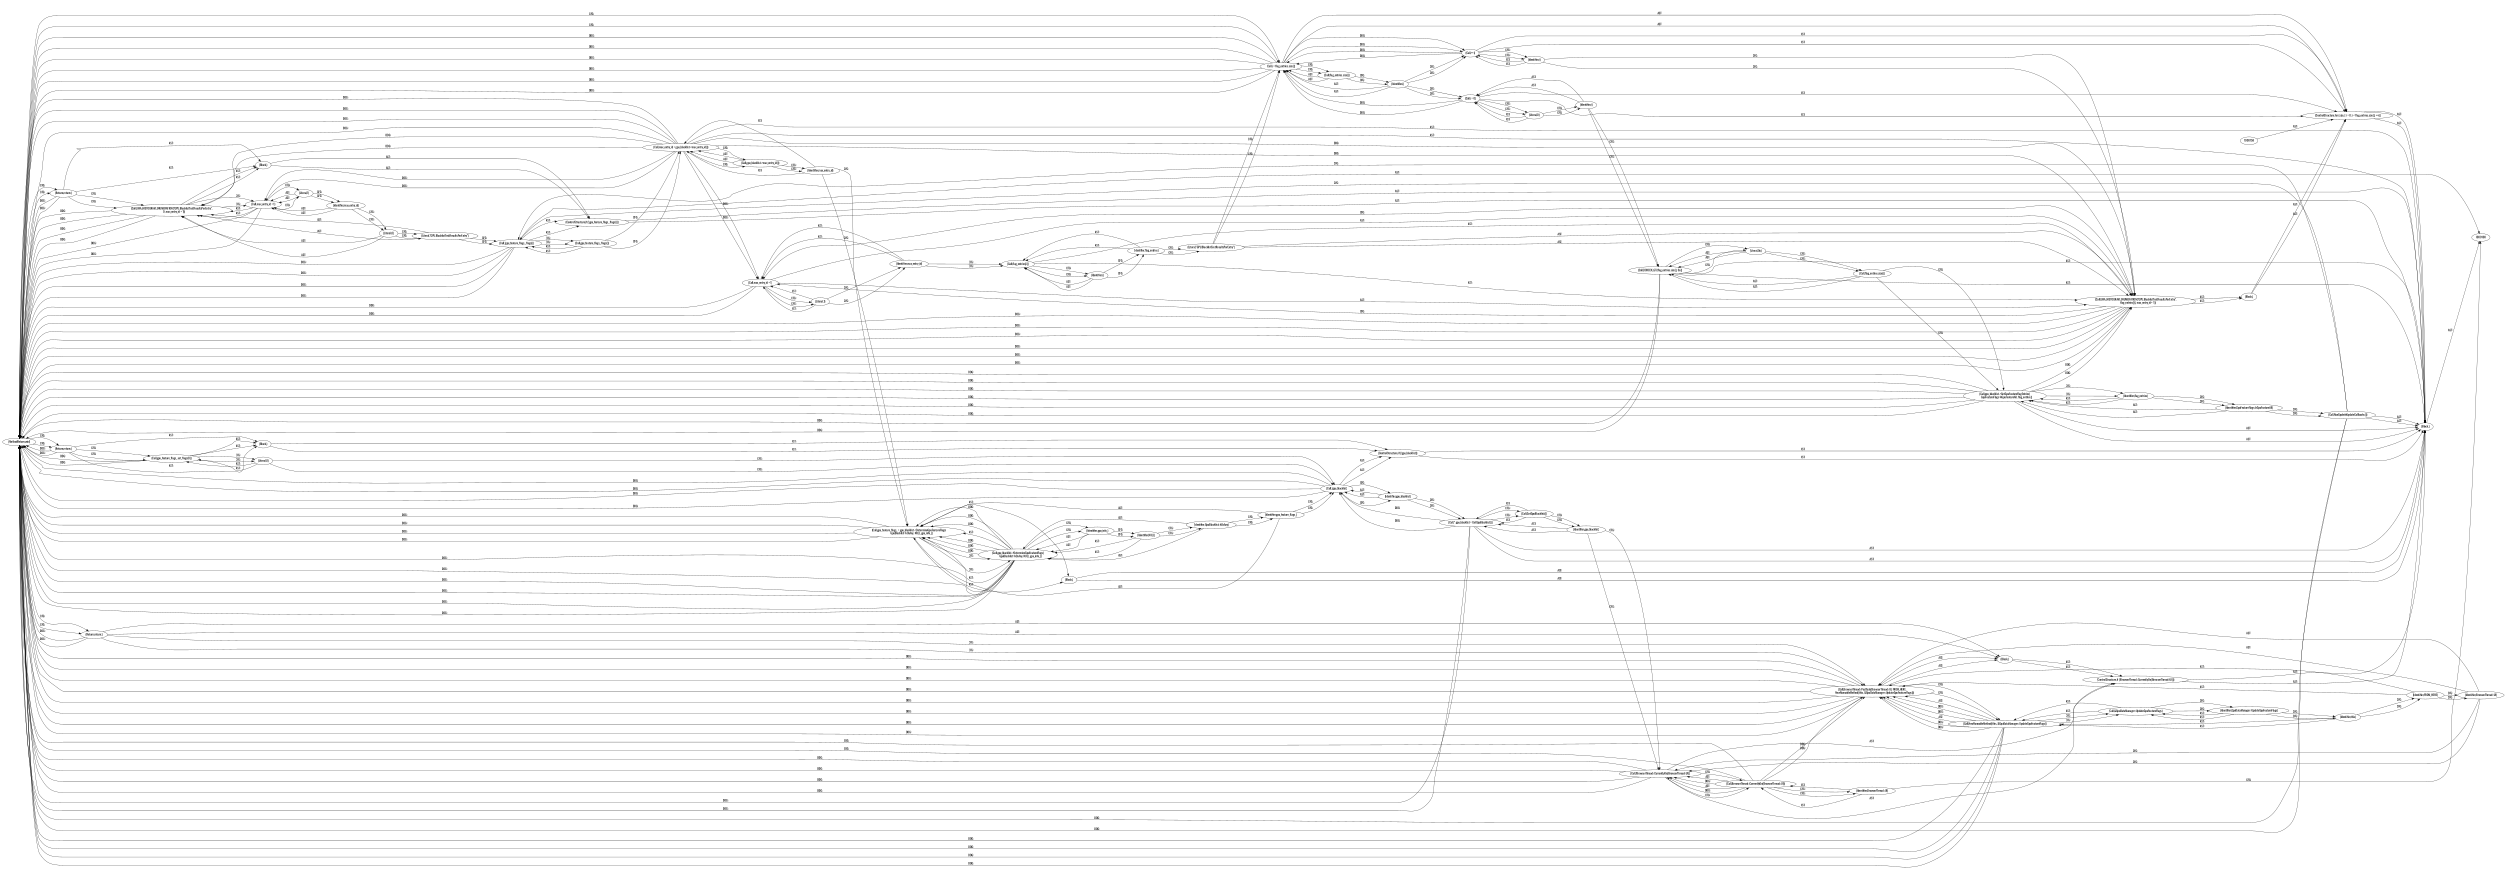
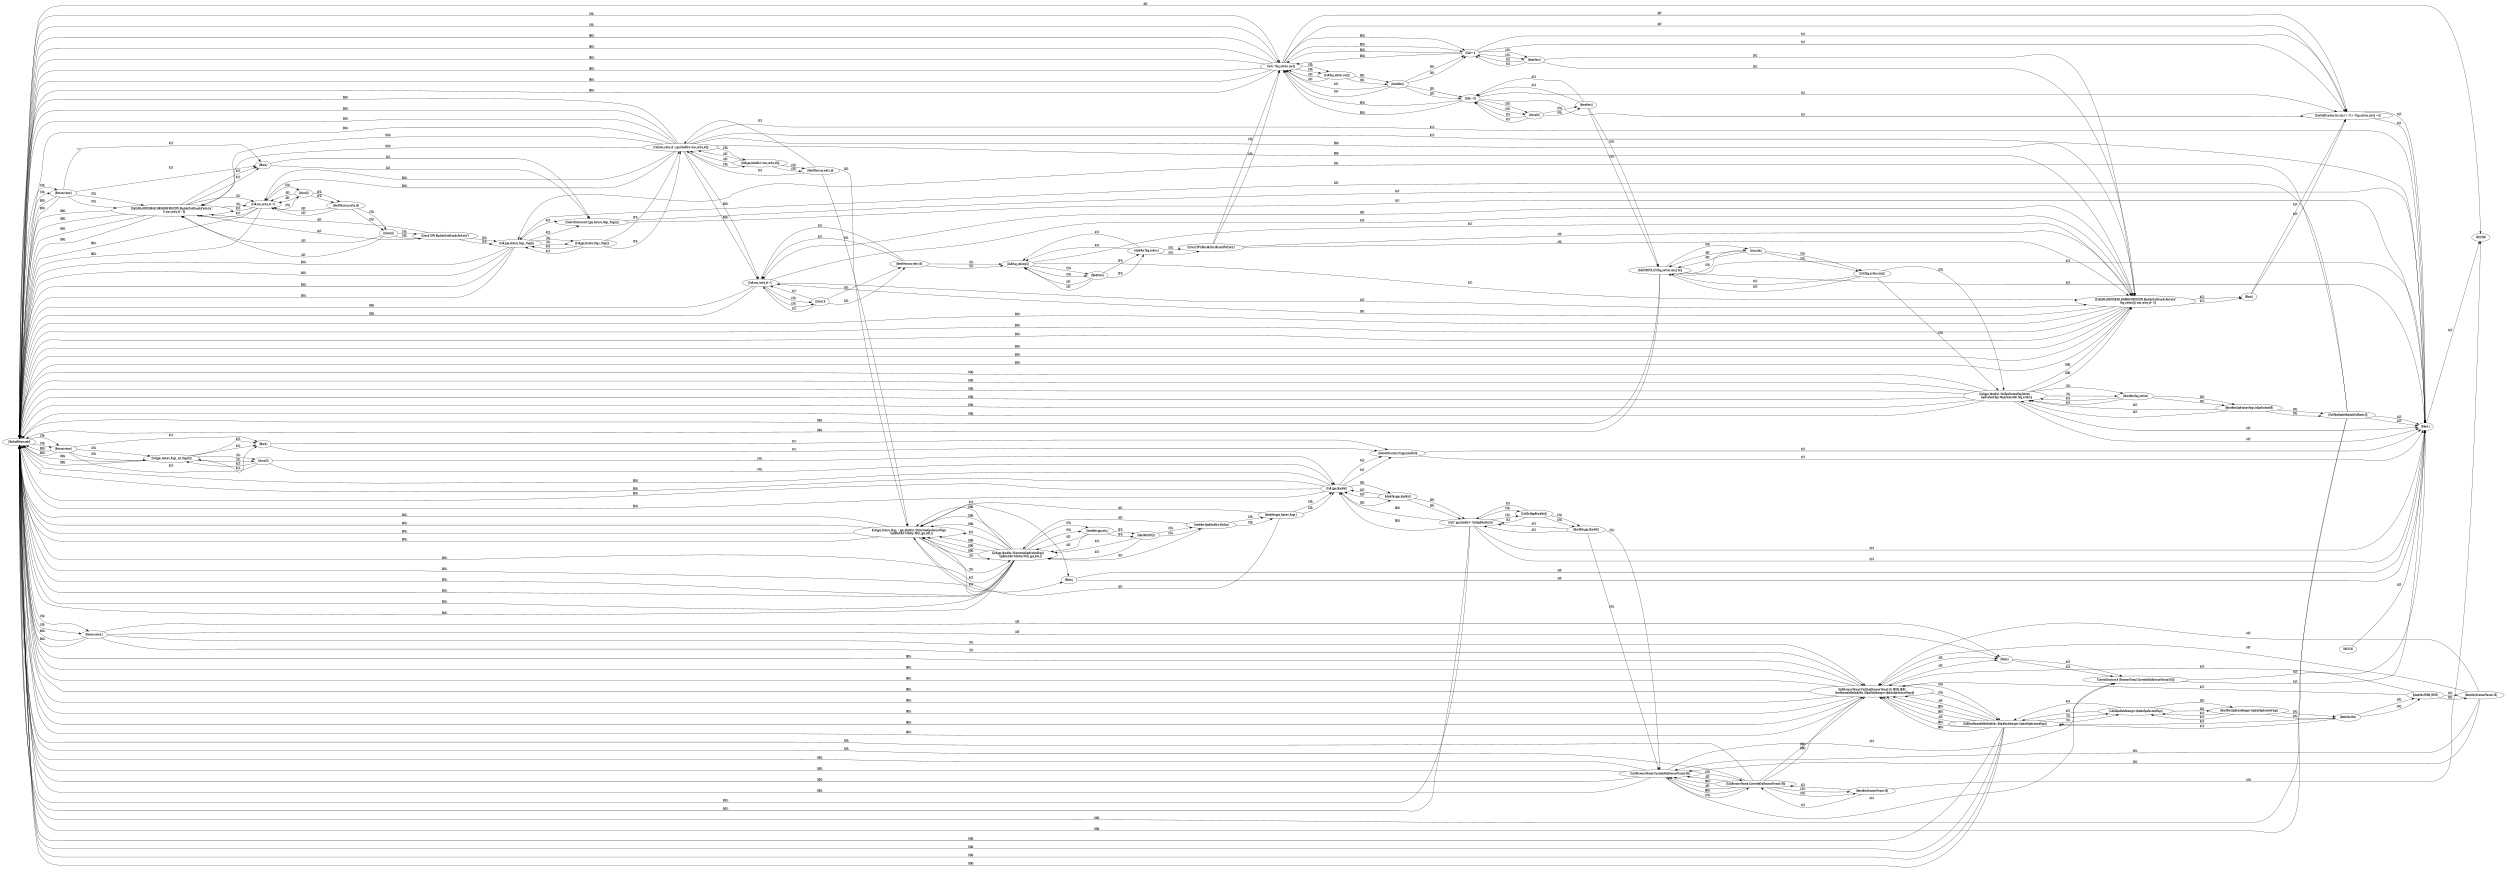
(2249, 141) -> none
(1507, 174) -> (1141, 6)
none -> (2348, 649)
